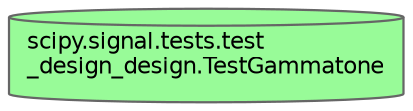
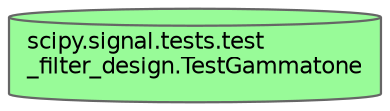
(206, 56) -> (195, 56)
